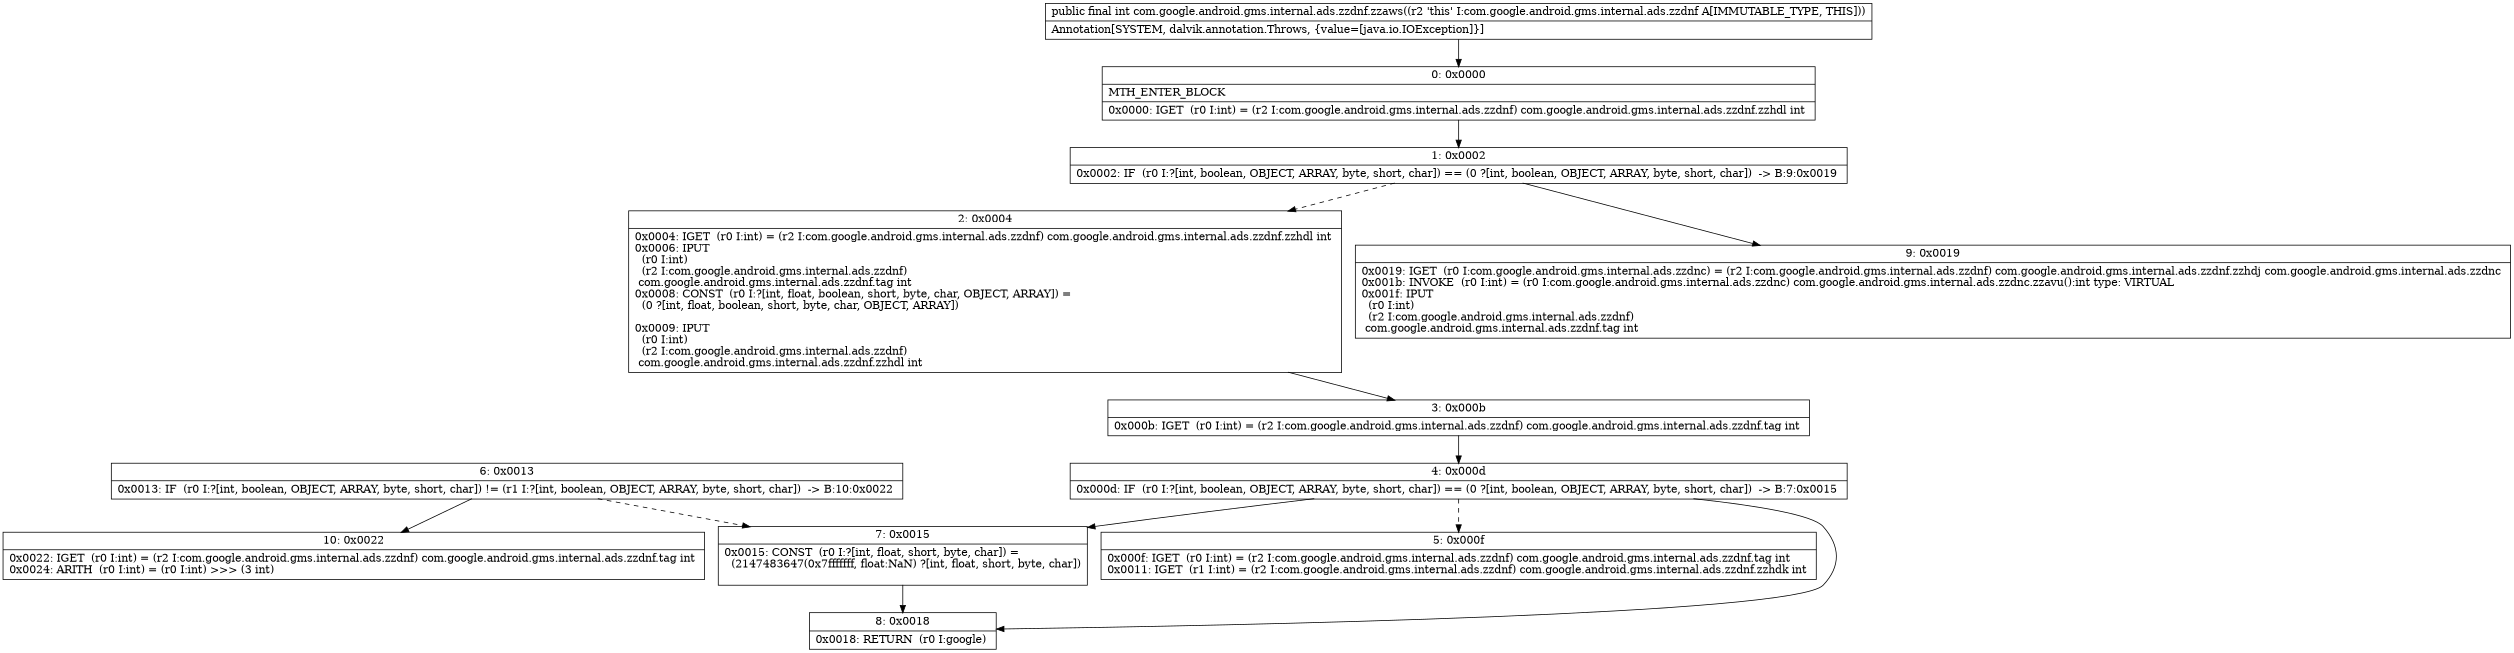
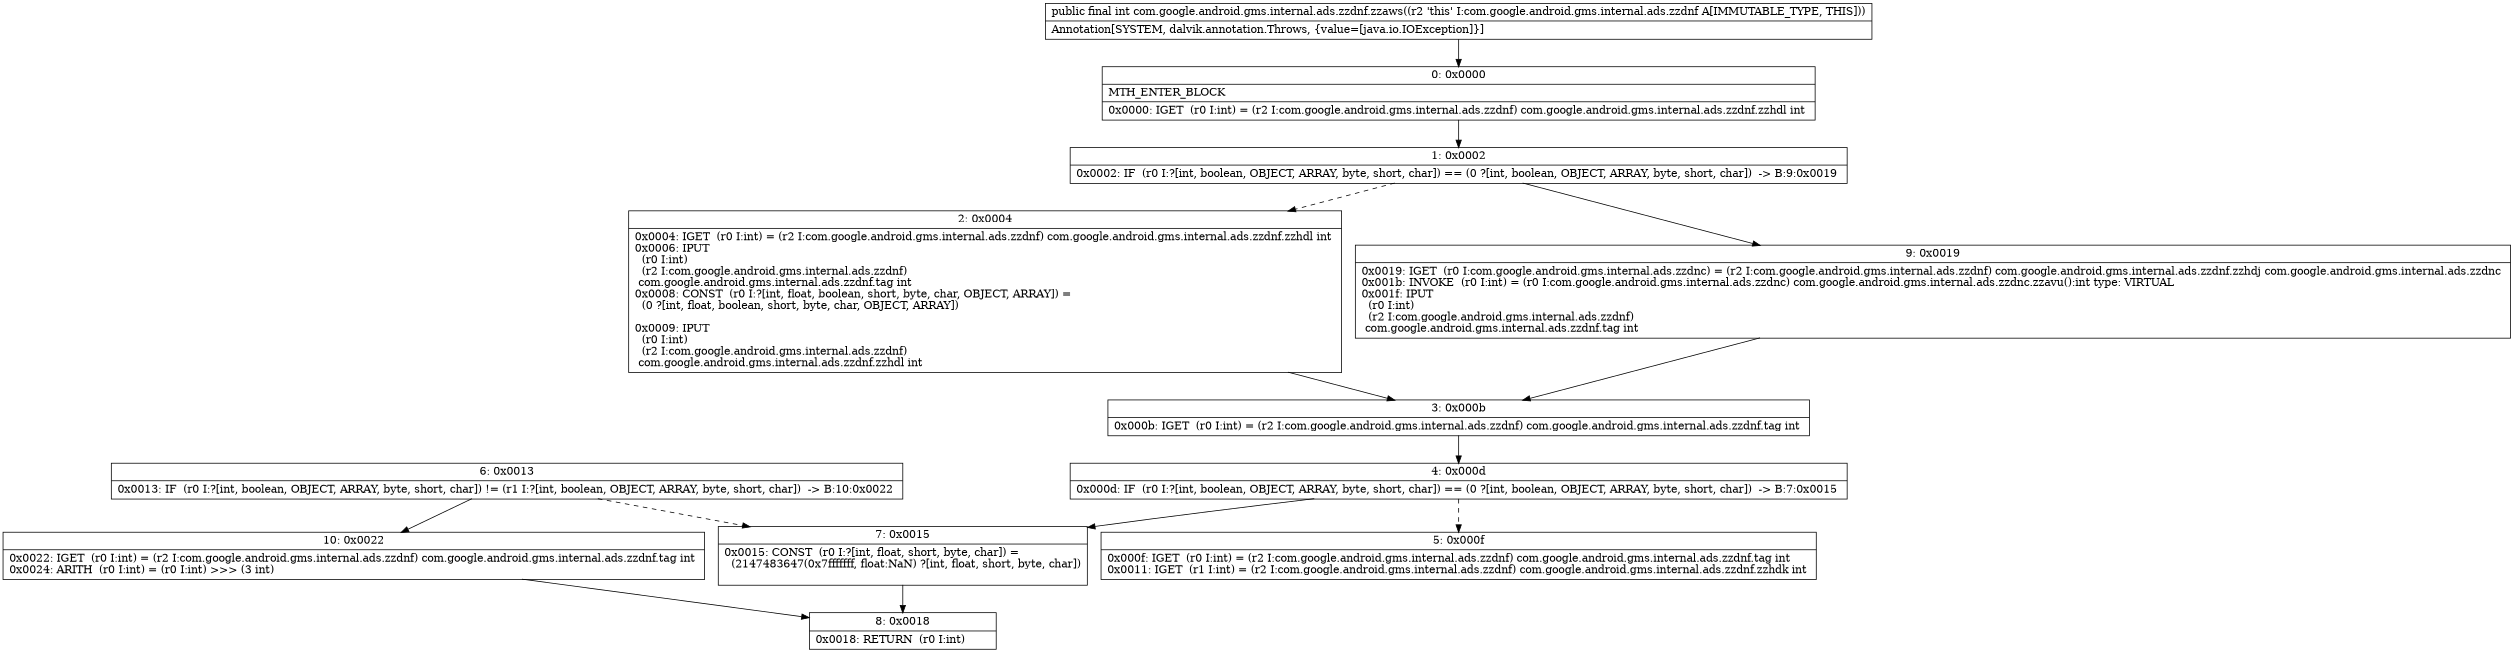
none -> (1645, 368)
(1514, 616) -> (662, 598)
(903, 640) -> (892, 640)
